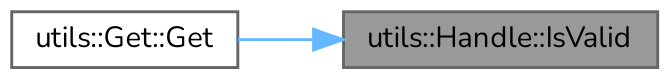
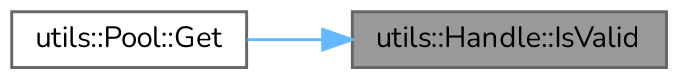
(125, 40) -> (129, 40)
